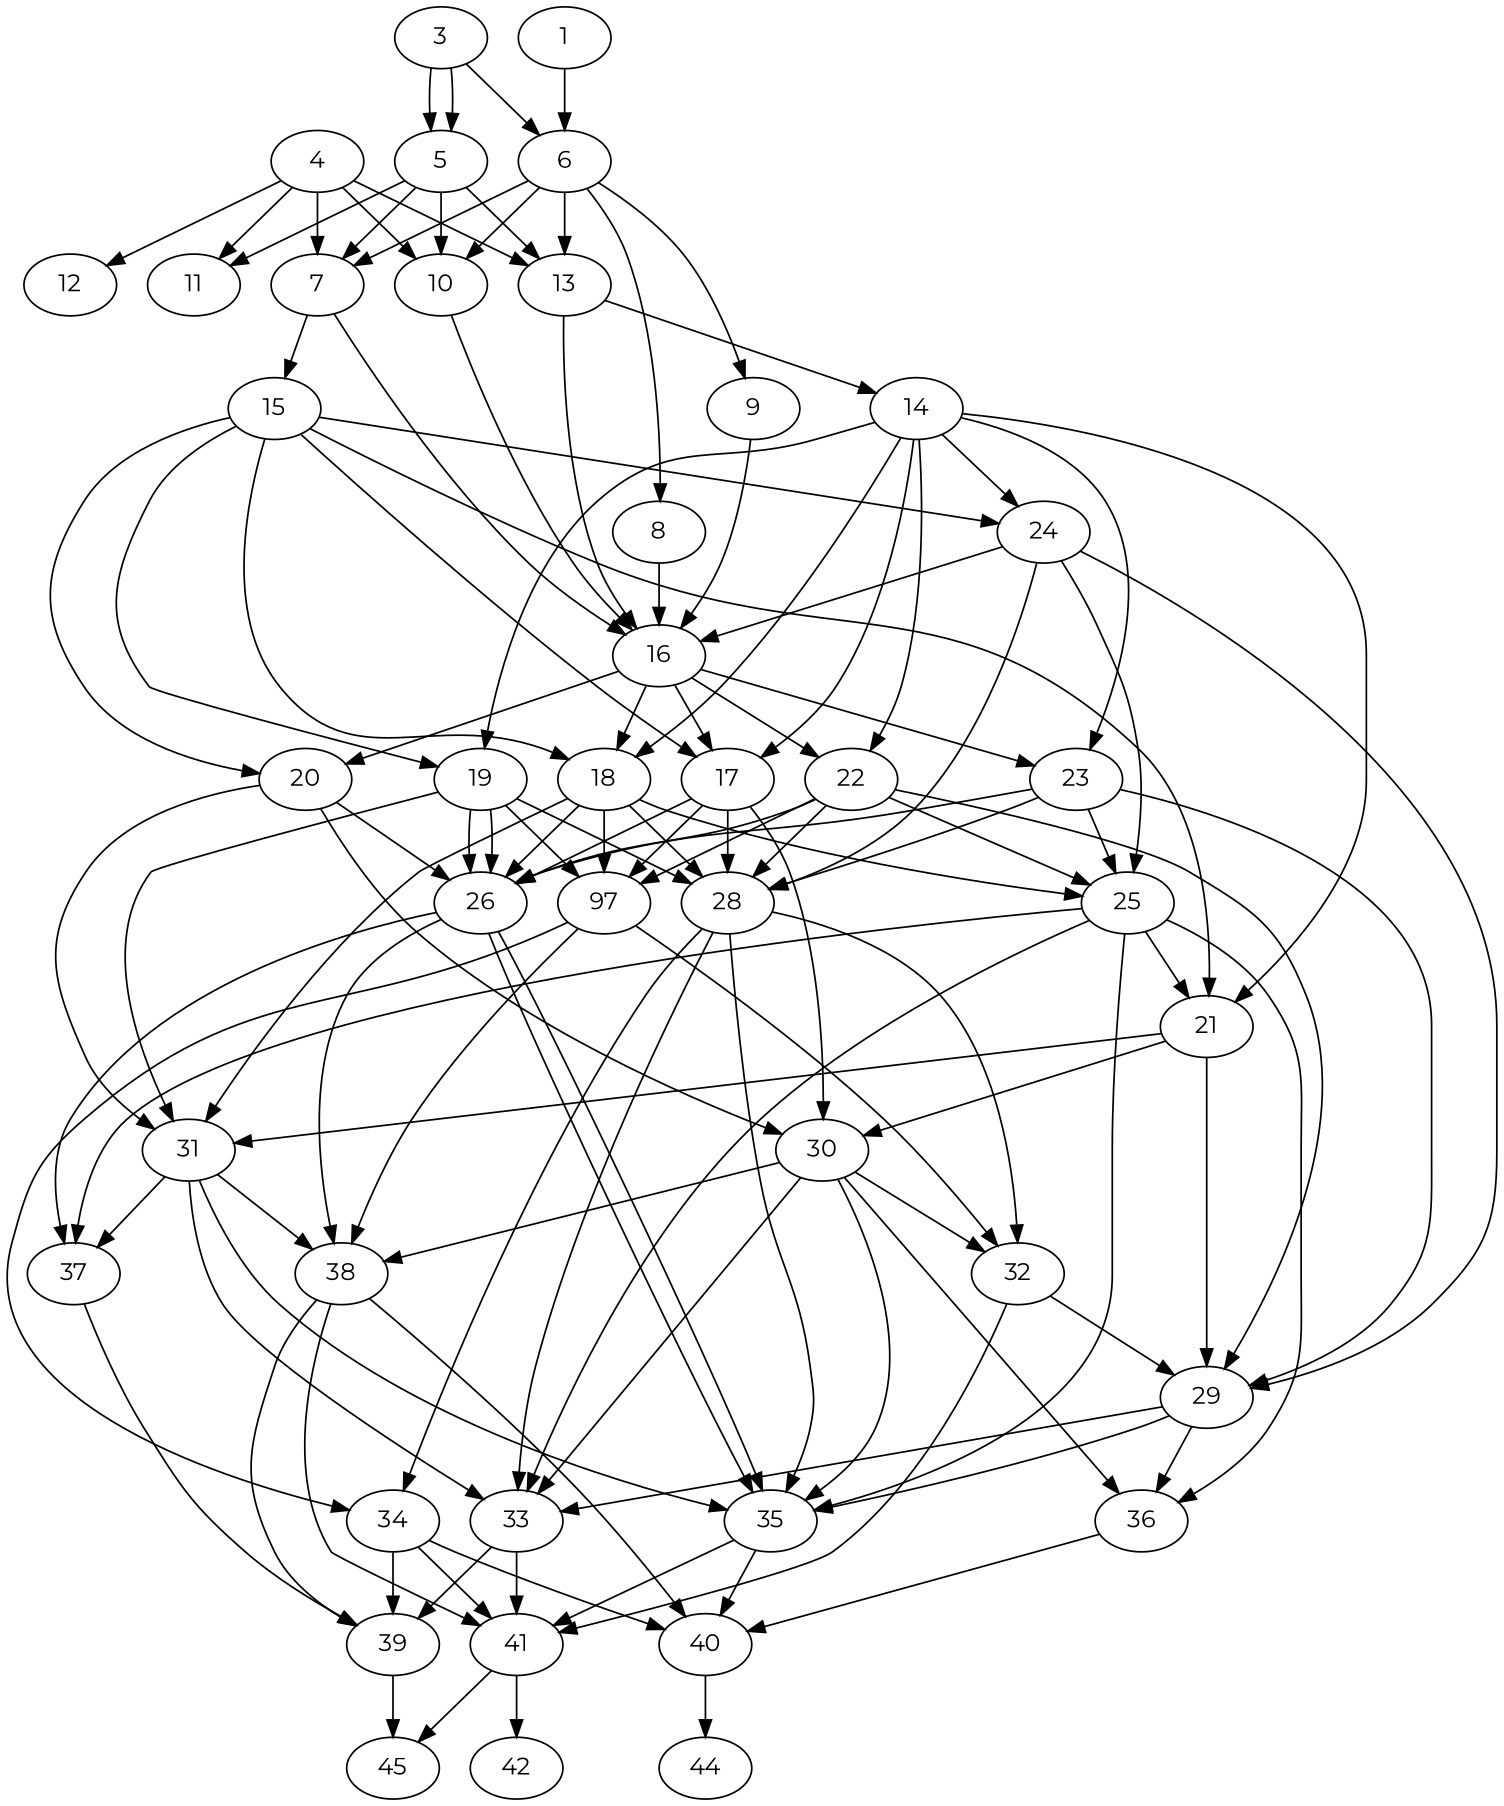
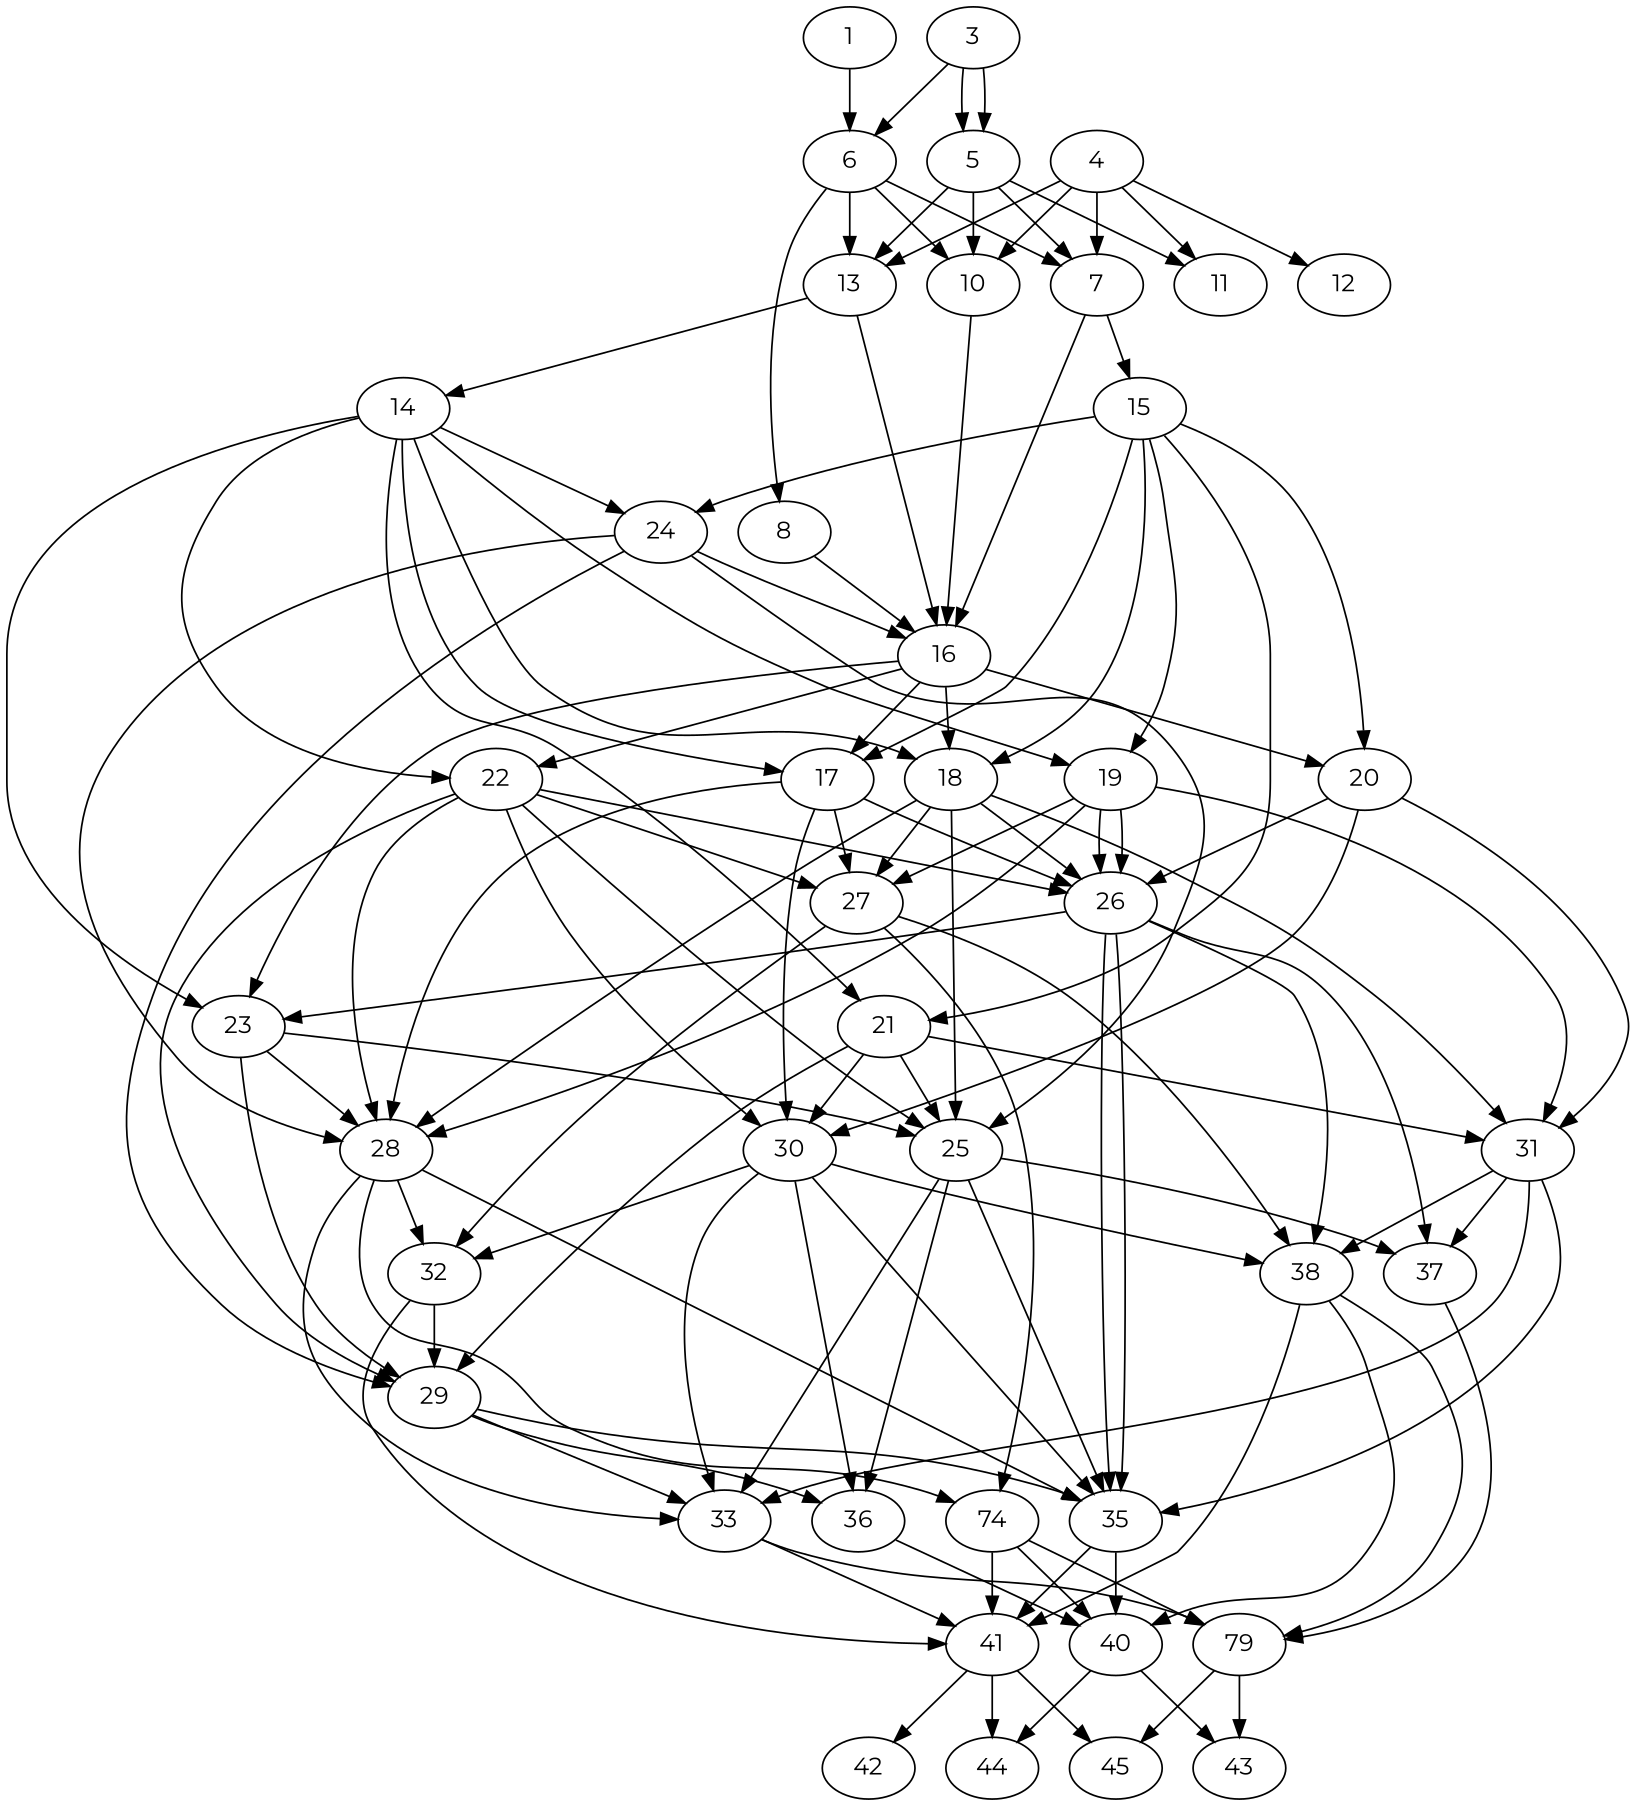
(754, 409) -> none
(781, 828) -> (684, 966)
(604, 903) -> (857, 903)
(1162, 957) -> (915, 1080)
none -> (592, 963)
(393, 1521) -> (992, 1521)
(393, 1645) -> (1239, 1645)
none -> (992, 1698)
none -> (1239, 1768)
